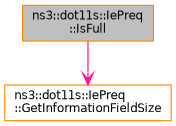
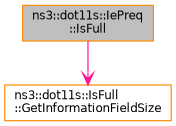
(88, 103) -> (88, 103)
